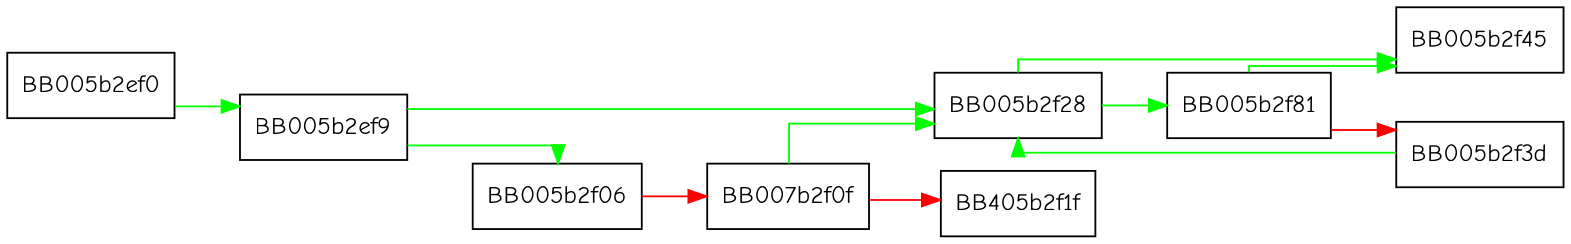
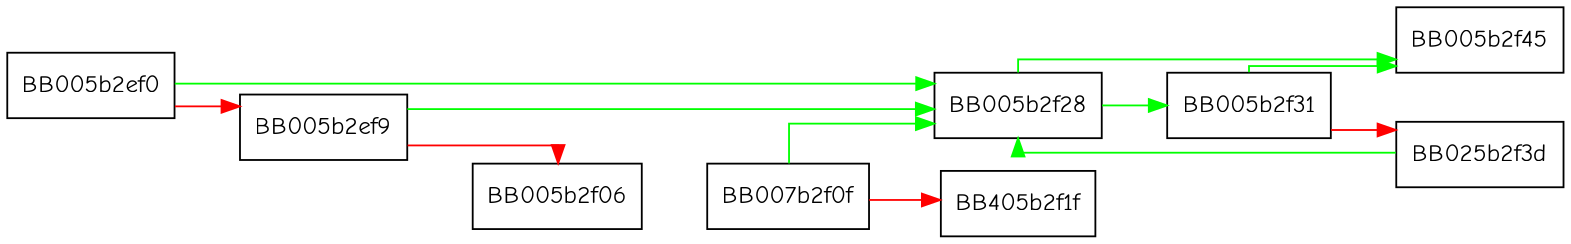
none -> (546, 84)
(1249, 105) -> (1249, 105)
(198, 106) -> (198, 106)
(484, 145) -> (484, 145)
(1480, 155) -> (1480, 155)
(665, 196) -> none
